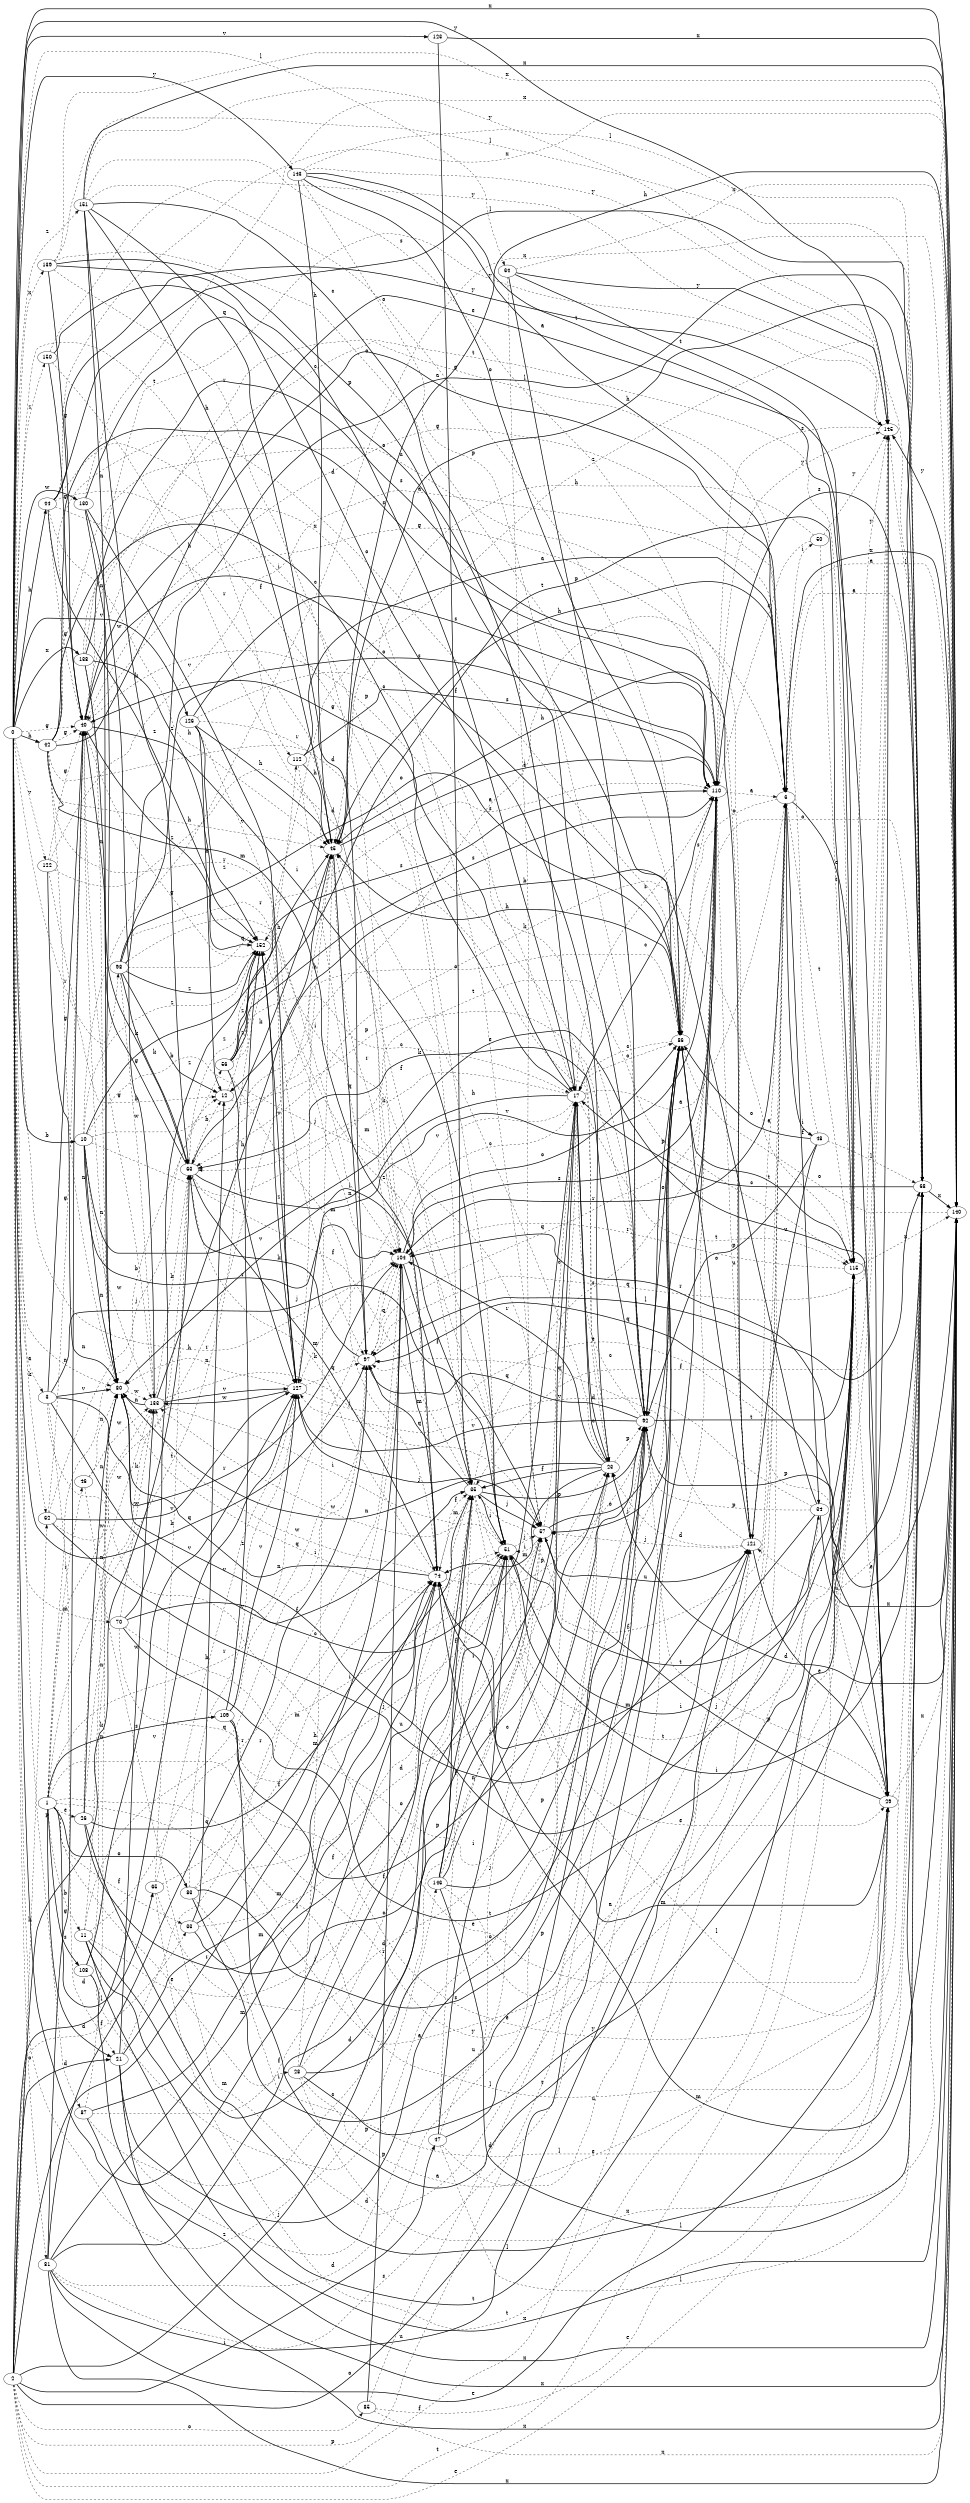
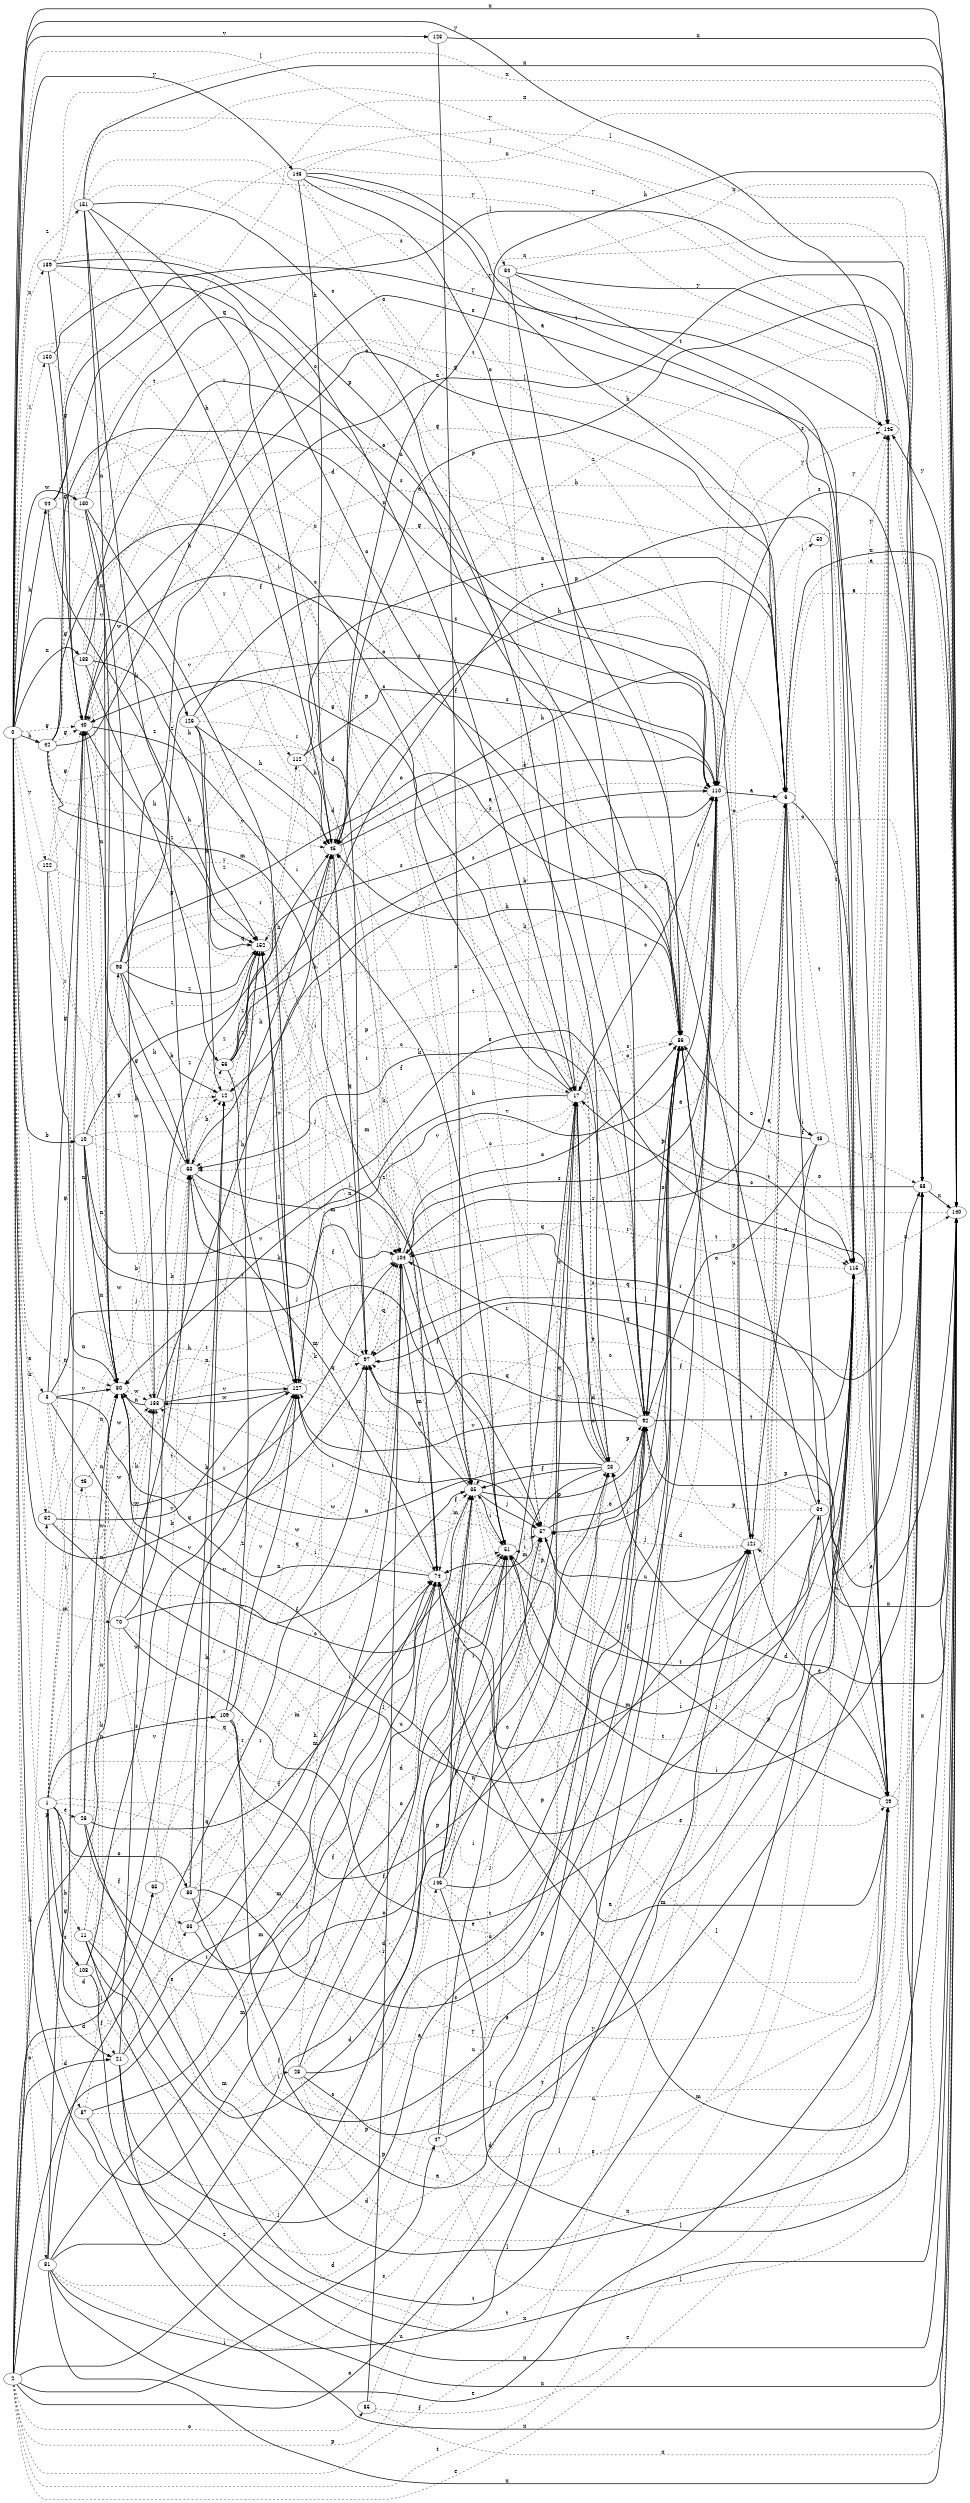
(750, 794) -> (750, 794)
(112, 984) -> (161, 848)
none -> (207, 1496)
